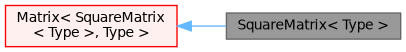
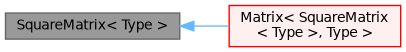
(209, 26) -> (212, 26)
